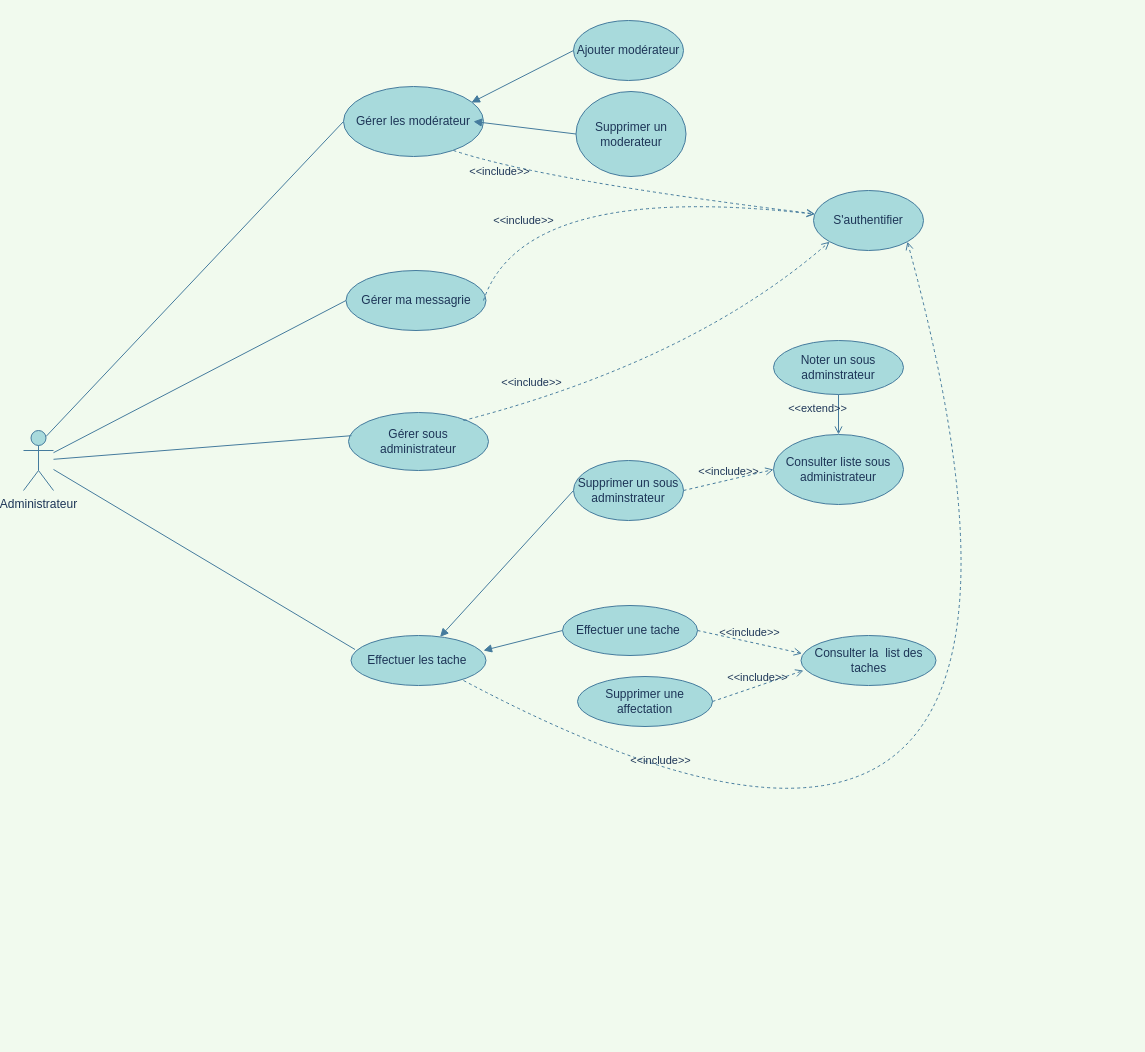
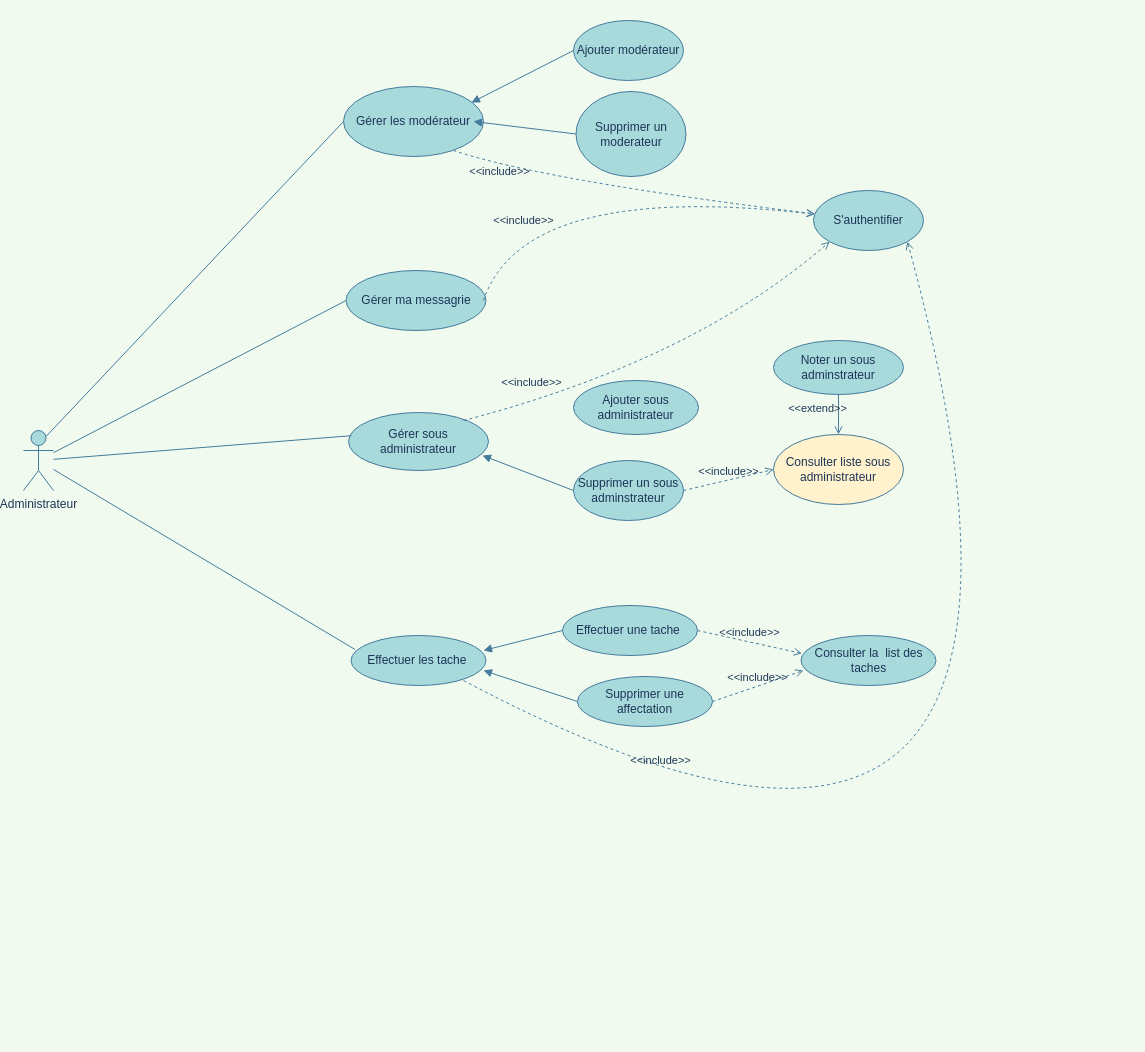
none -> (636, 408)
(839, 470) -> (839, 470)
(510, 560) -> (532, 475)
none -> (534, 687)
